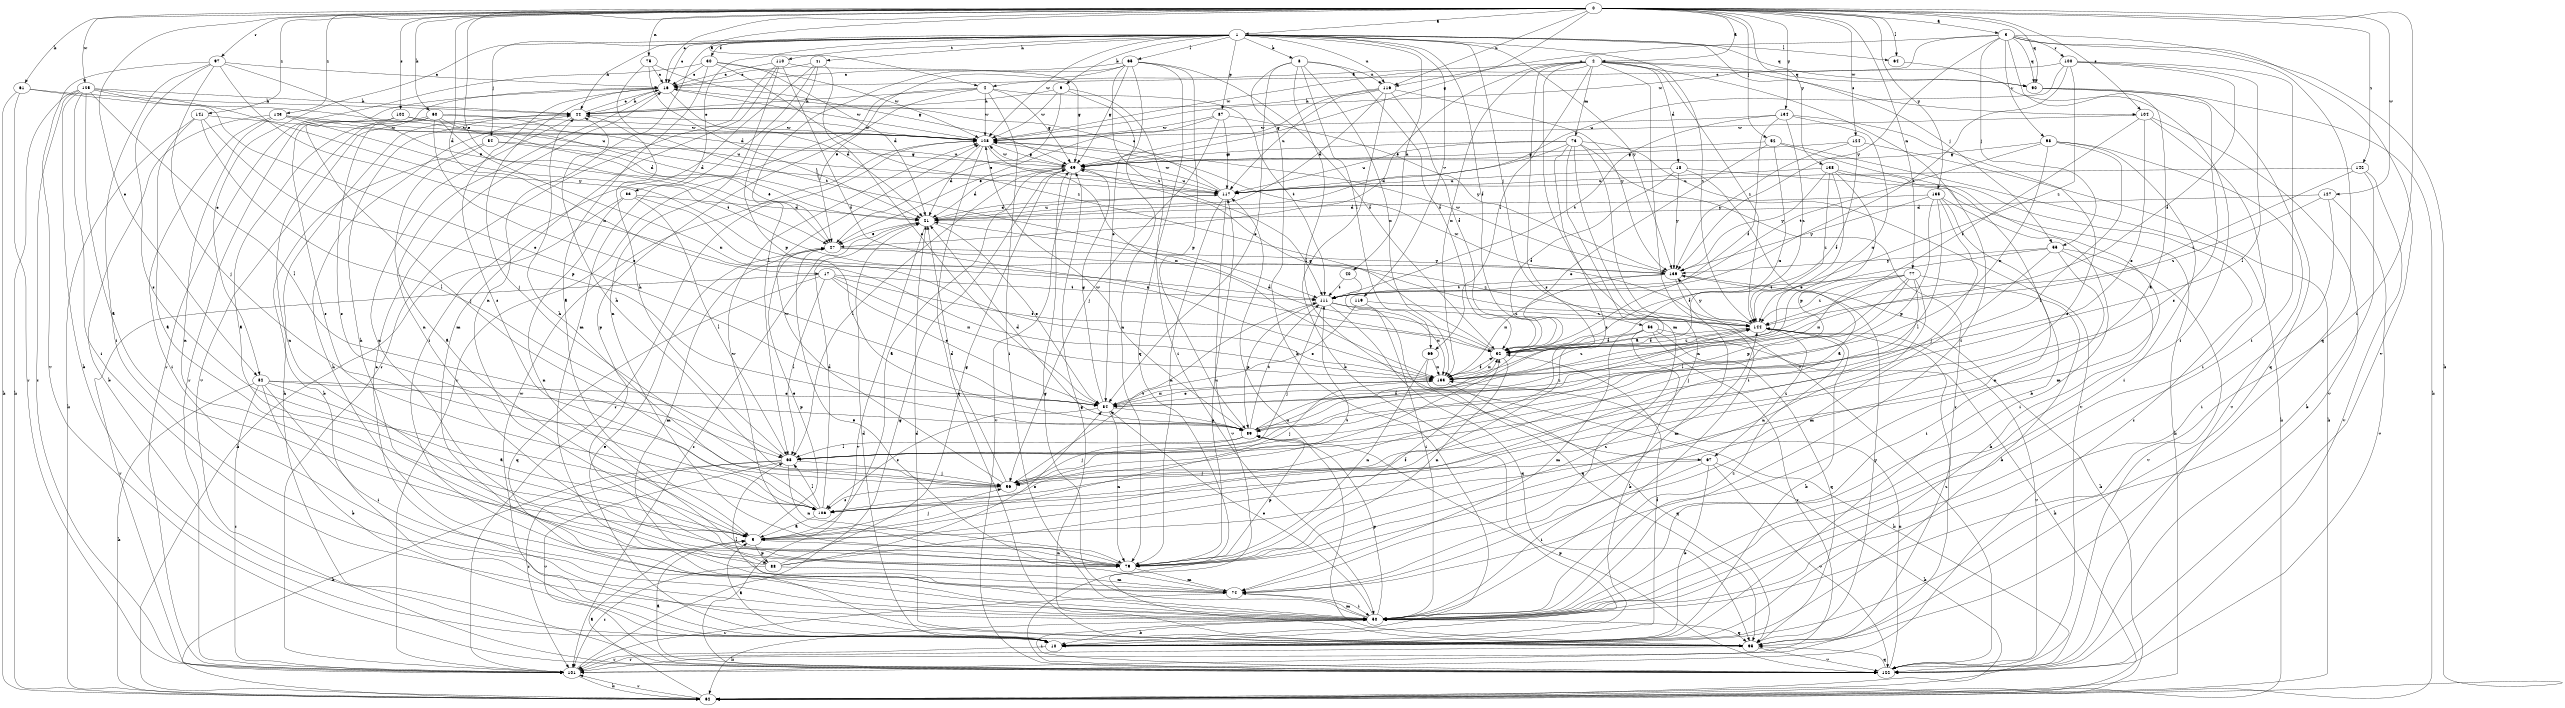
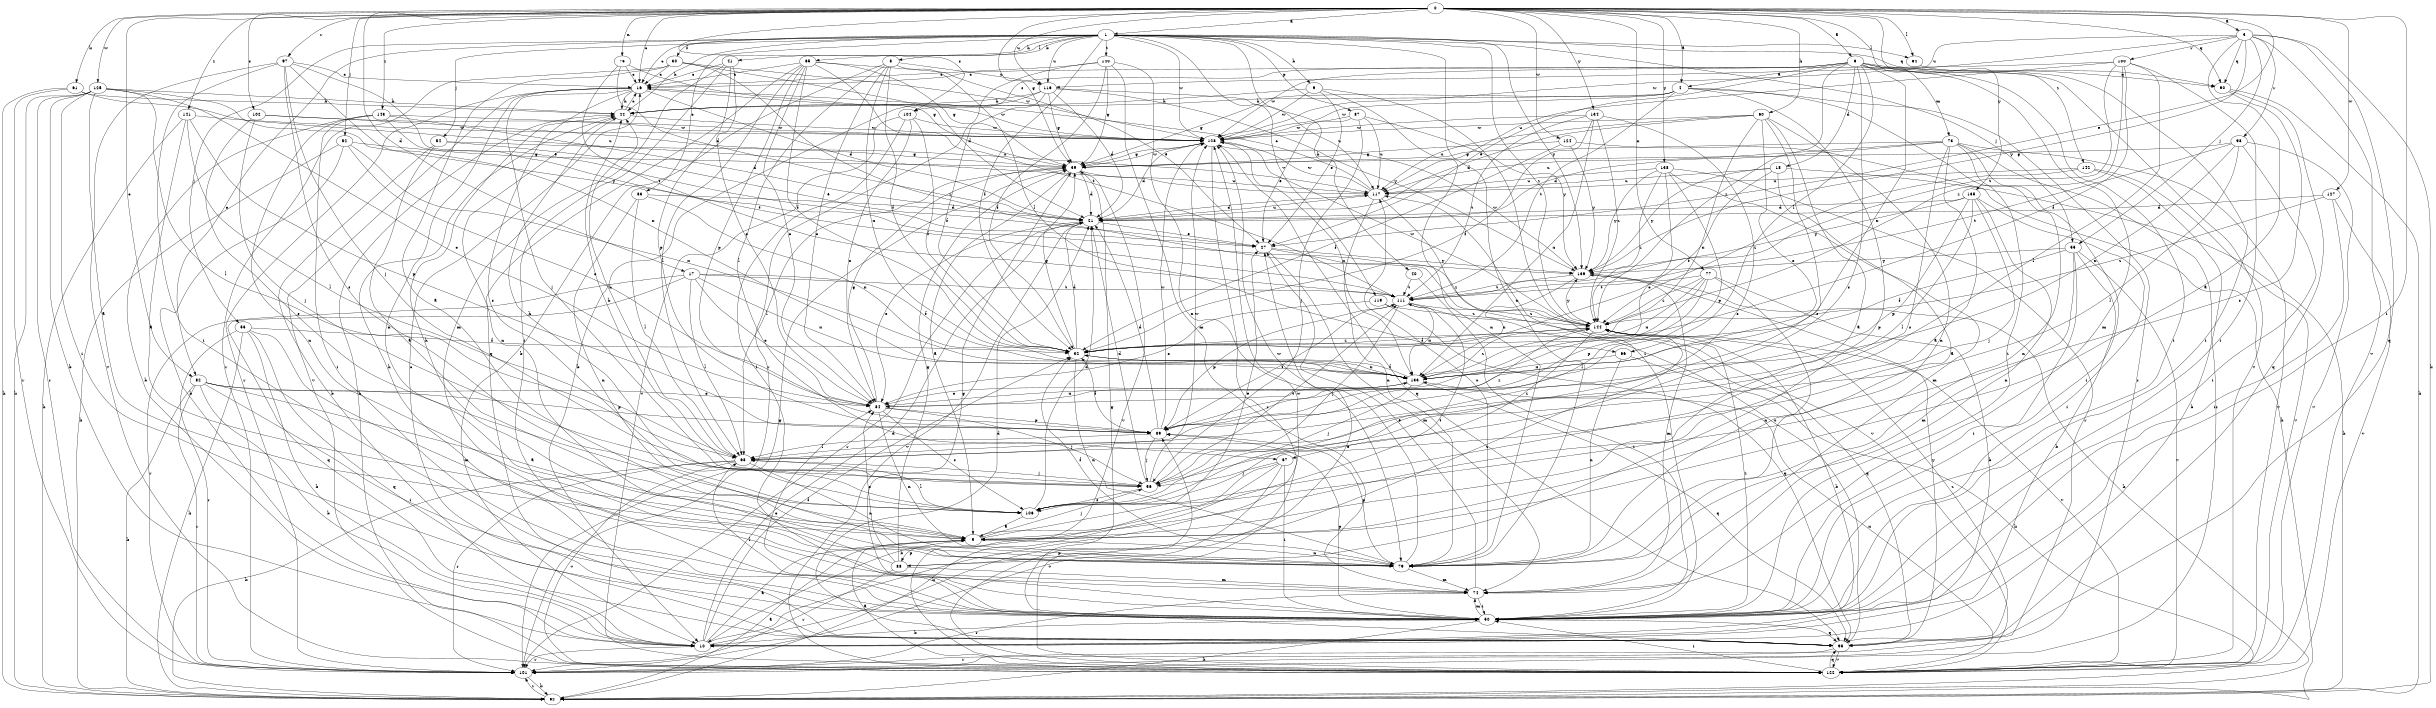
(780, 61) -> (1106, 61)
(1594, 61) -> (1855, 61)
(1497, 432) -> (1017, 432)
(147, 594) -> none
